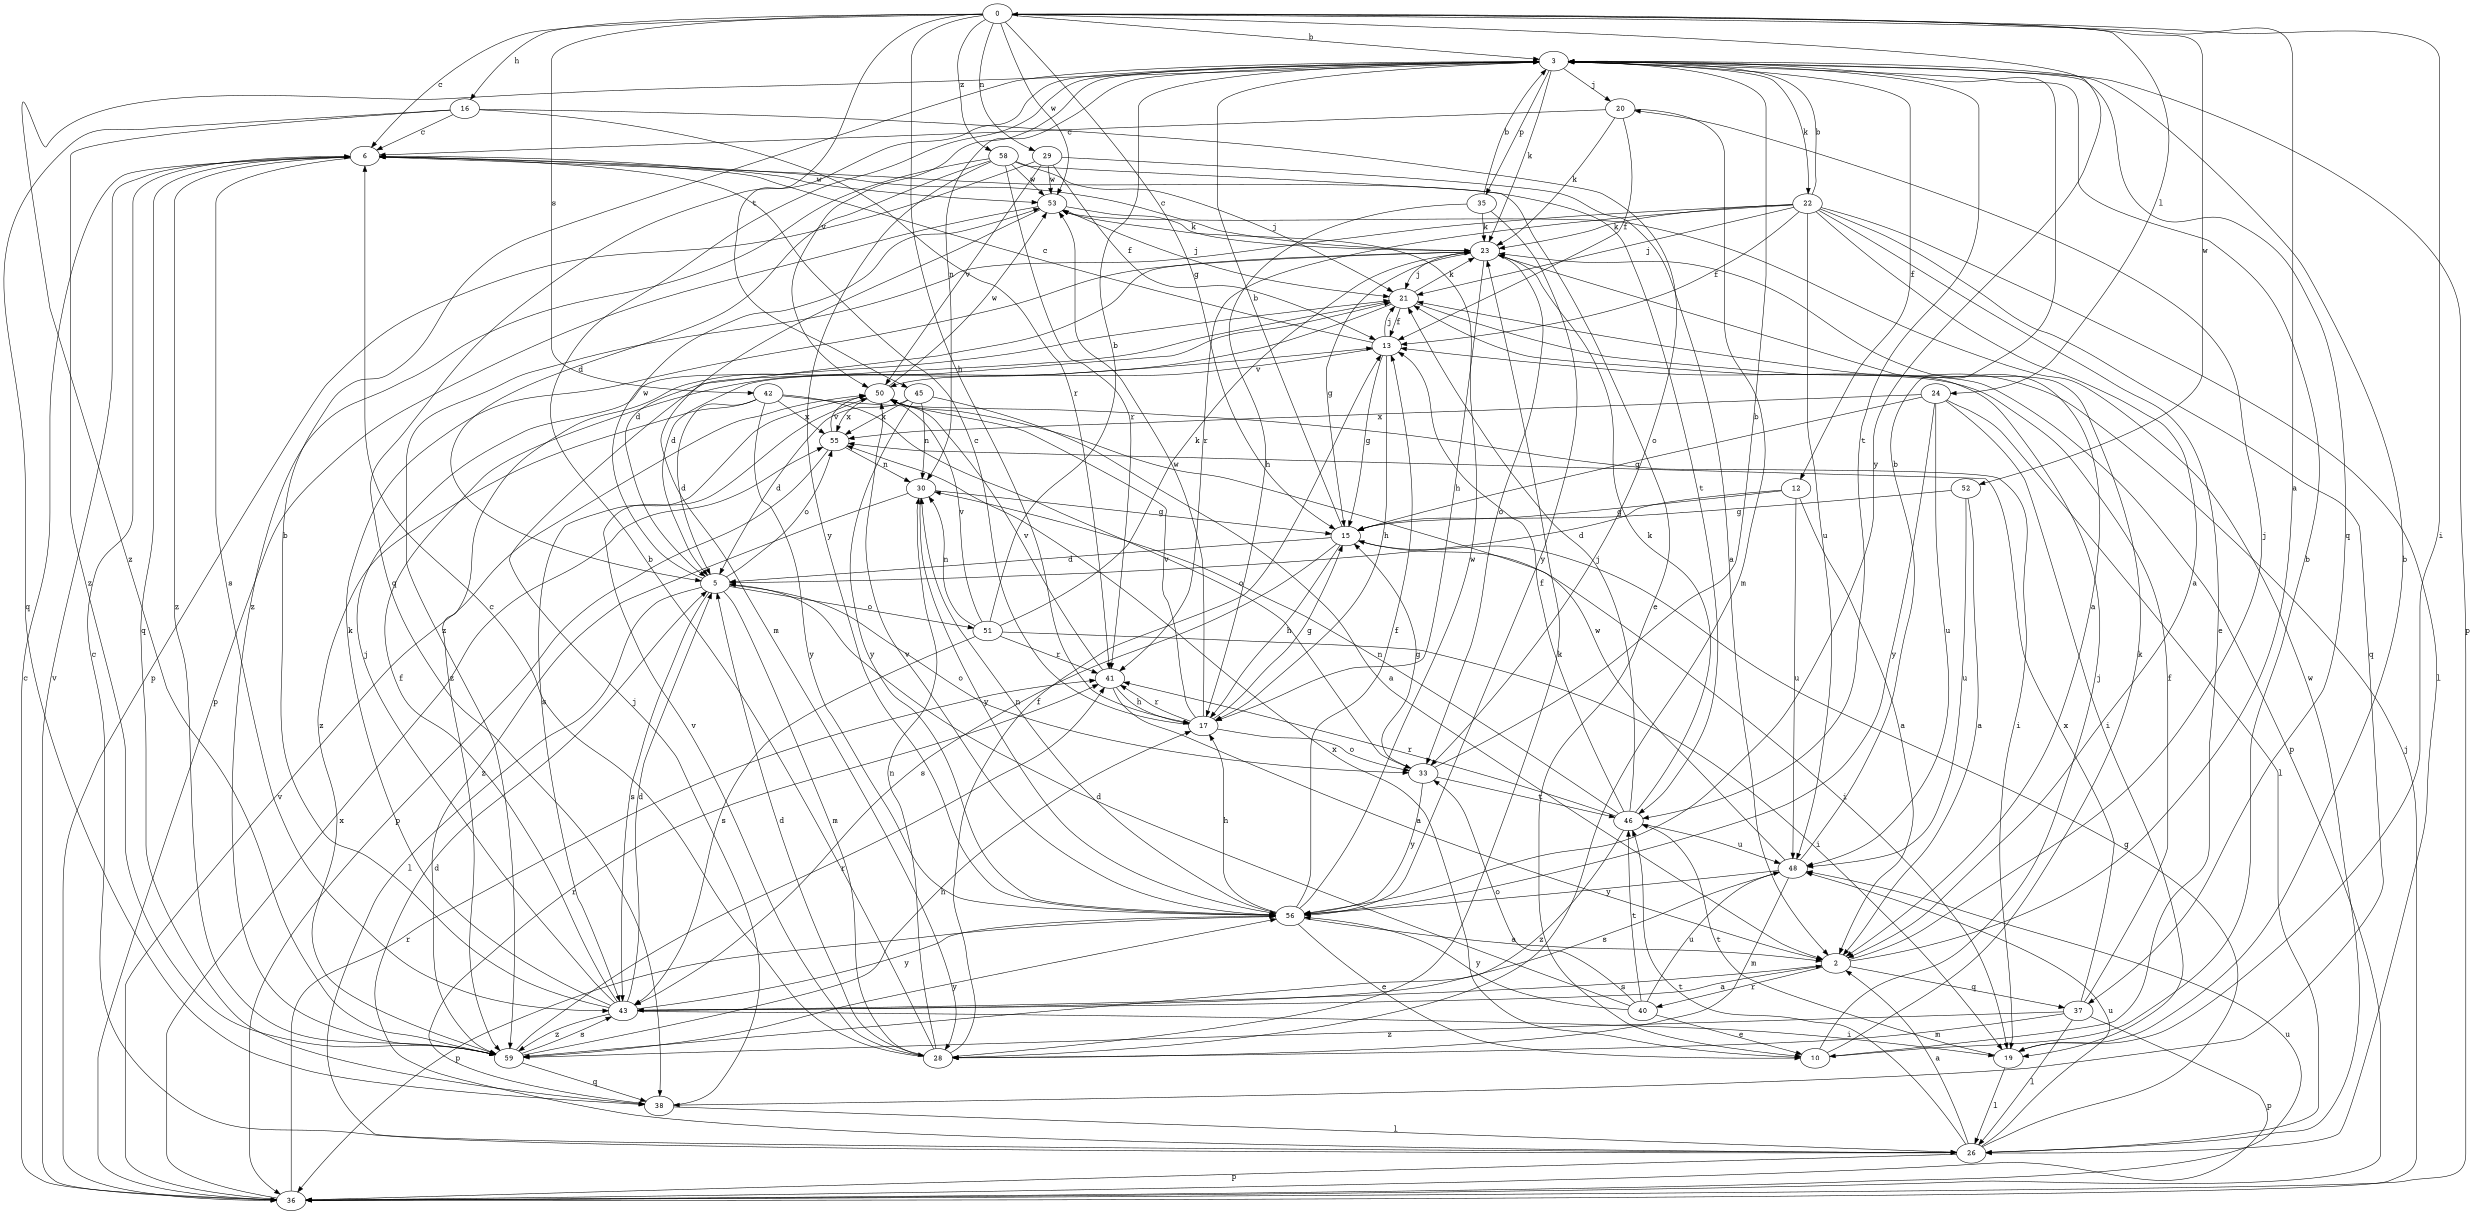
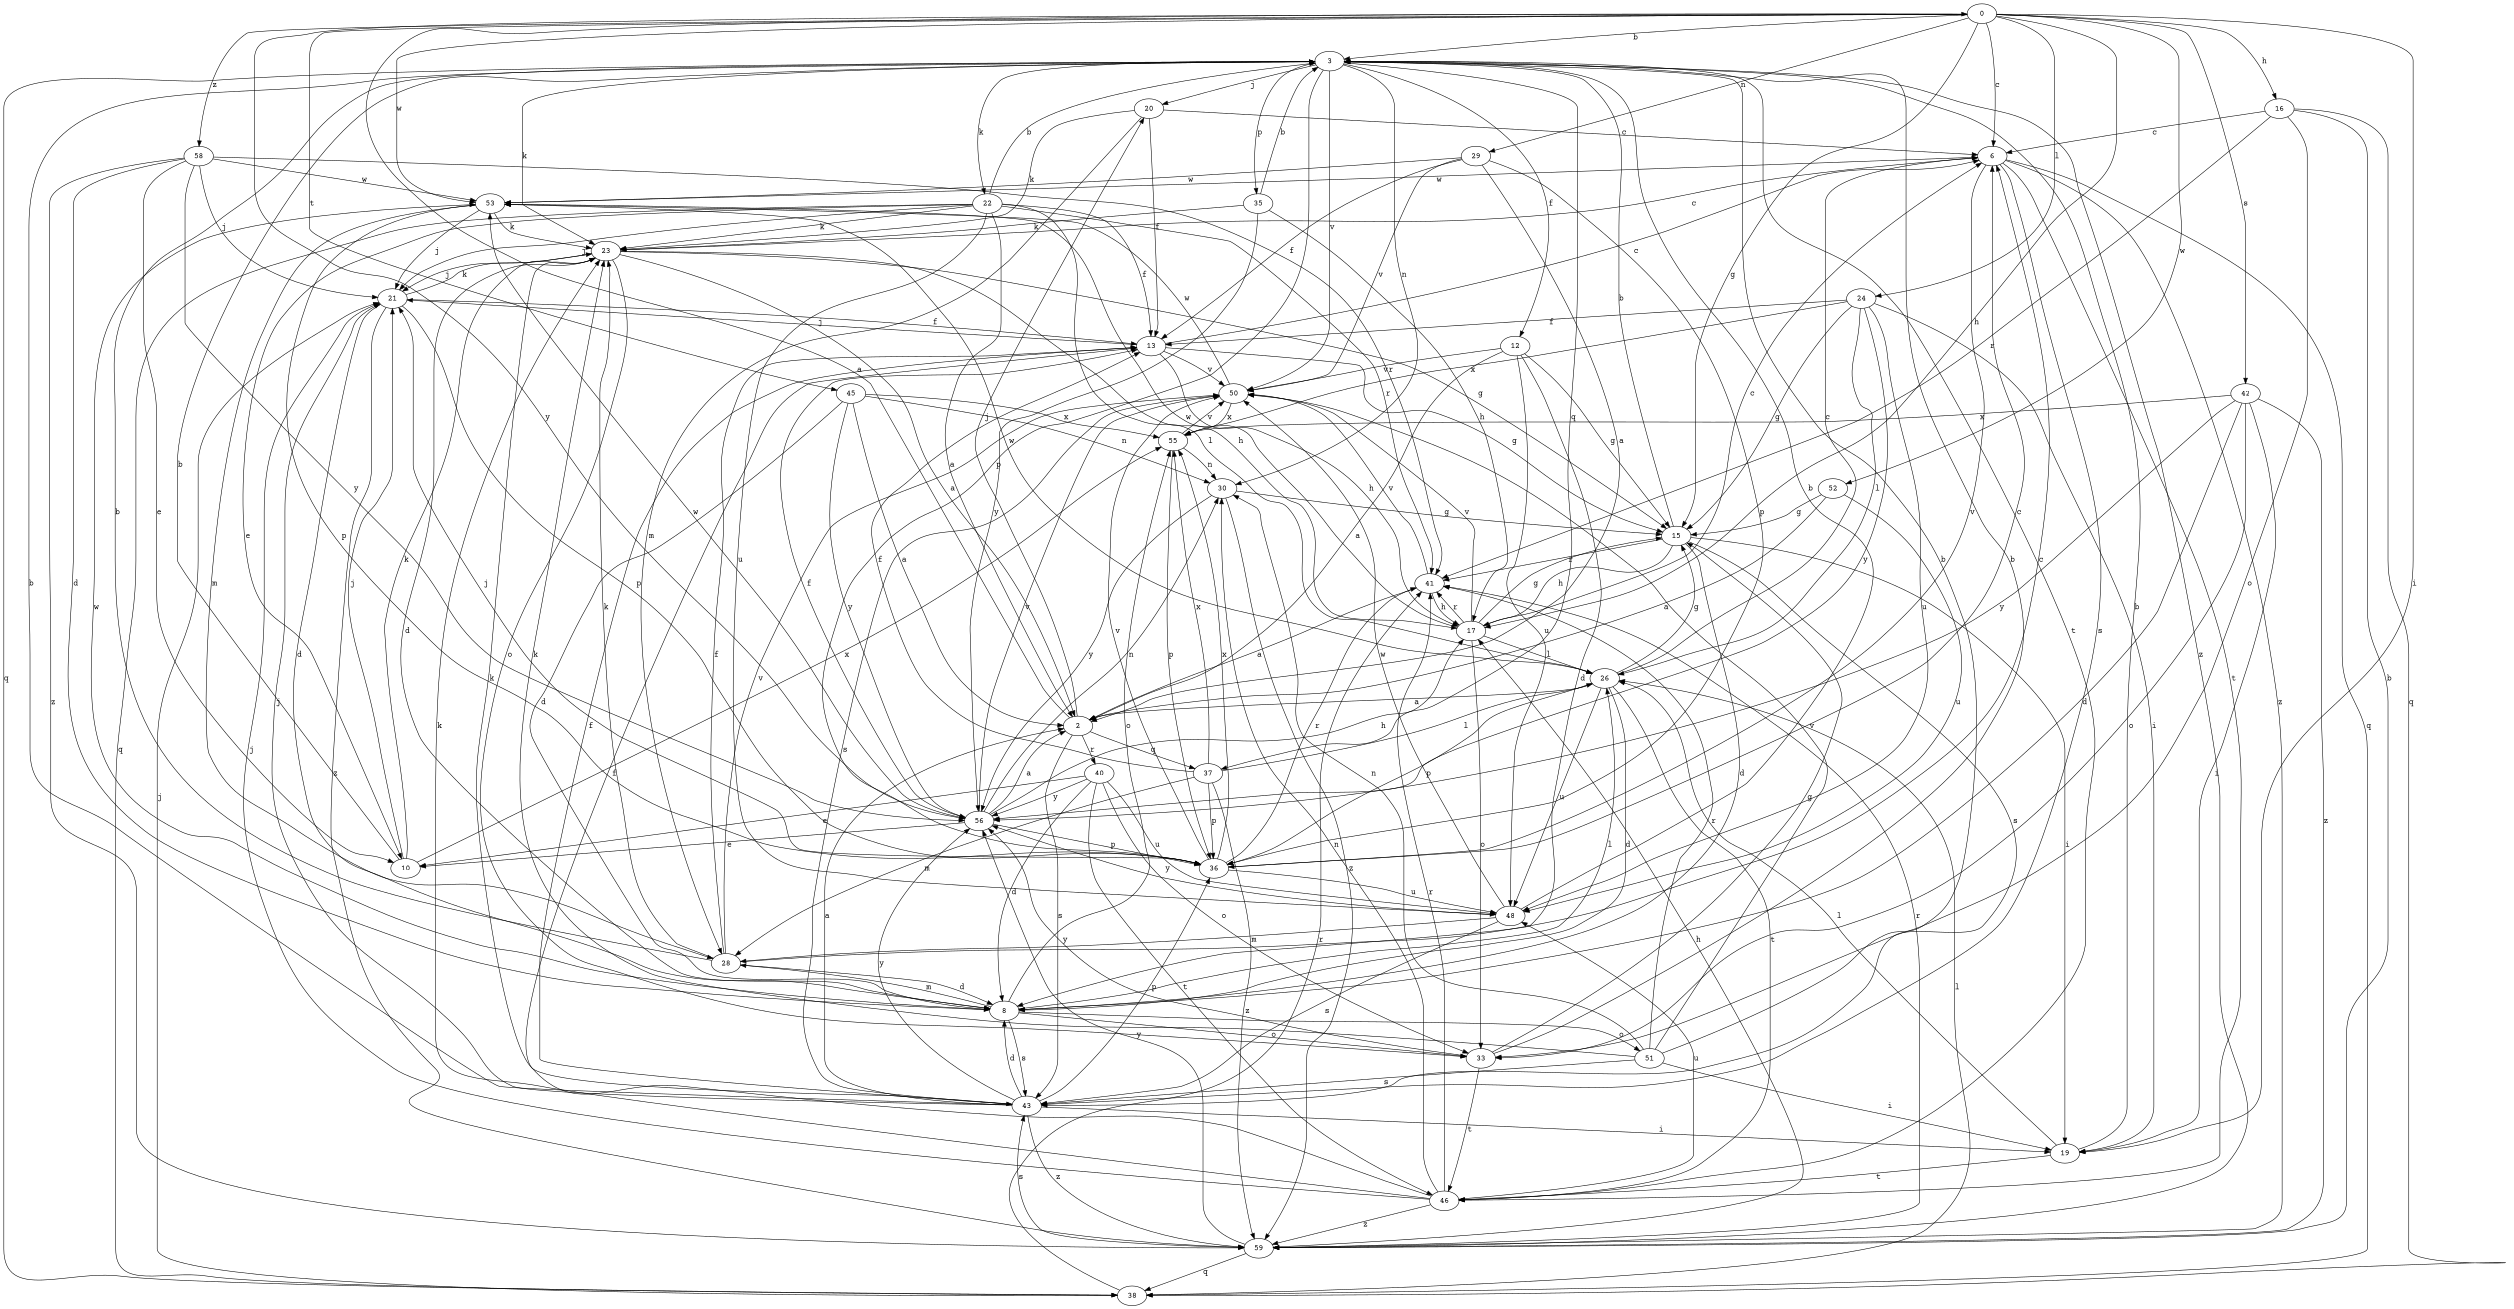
none -> (1509, 322)
(731, 330) -> none
none -> (1370, 368)
none -> (1556, 559)
(90, 583) -> (2389, 678)
(715, 583) -> (1004, 1011)
none -> (1535, 654)
(888, 772) -> none
none -> (1133, 1009)
